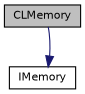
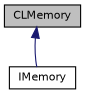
(50, 41) -> (35, 53)
